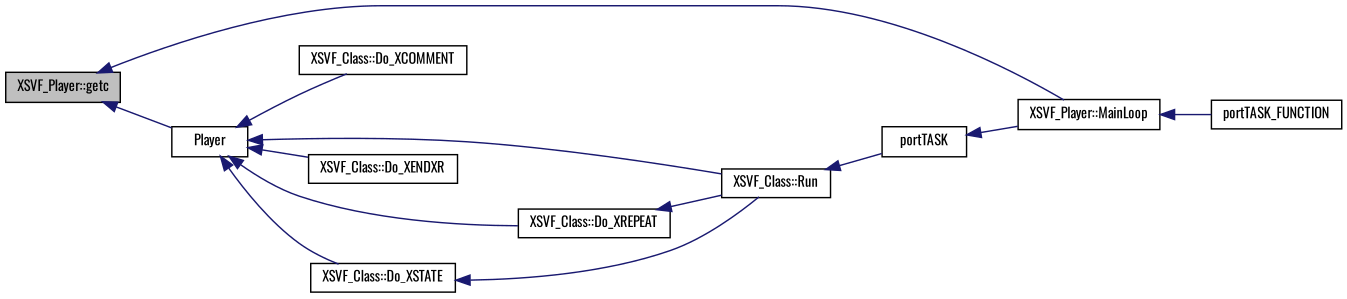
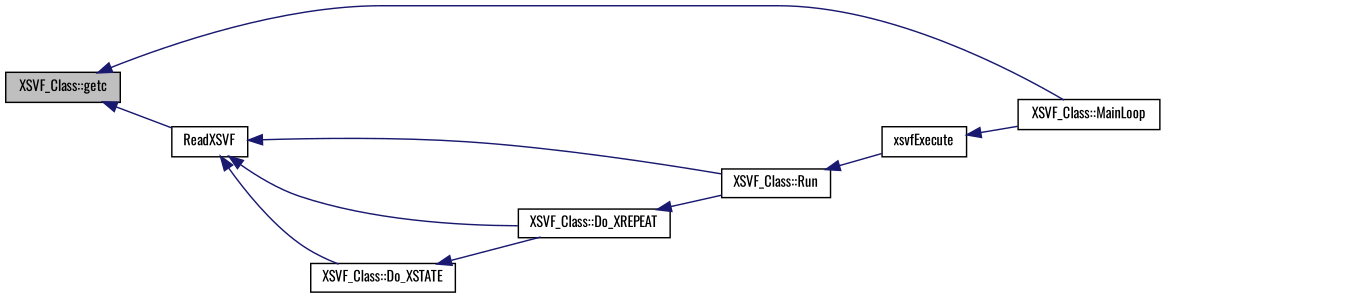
(383, 60) -> none
(63, 87) -> (63, 87)
(1089, 115) -> (1089, 115)
(1277, 115) -> none
(210, 142) -> (210, 142)
(924, 142) -> (924, 142)
(383, 169) -> none
(623, 264) -> (496, 249)
